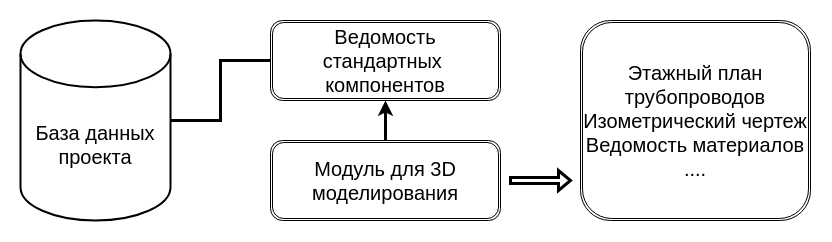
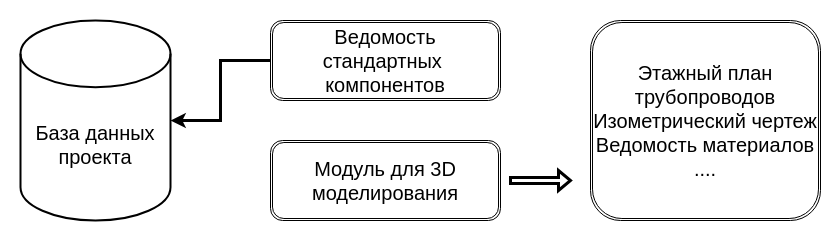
(178, 121) -> (183, 121)
(696, 121) -> (706, 121)
(386, 127) -> none
